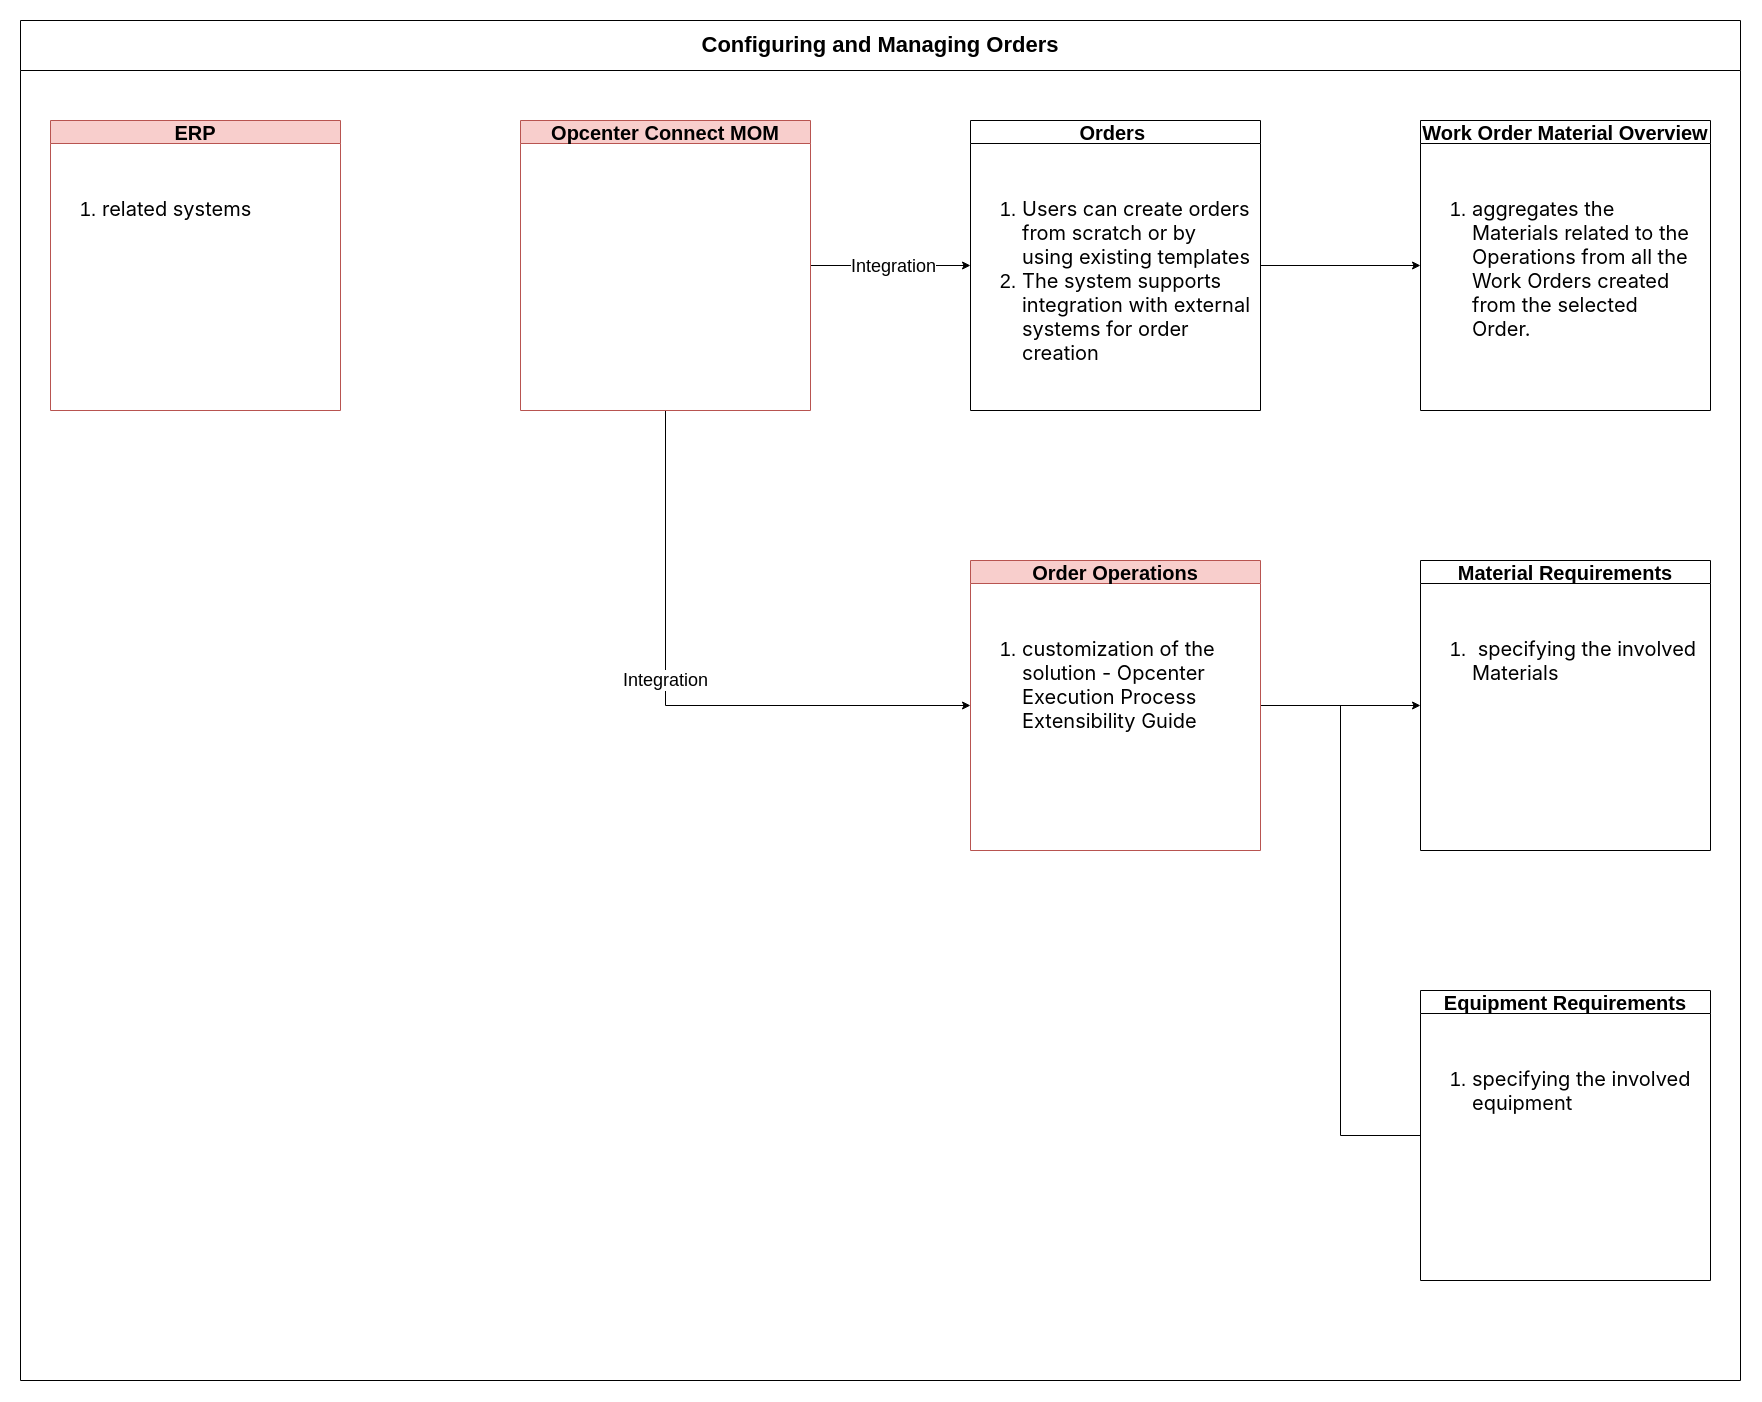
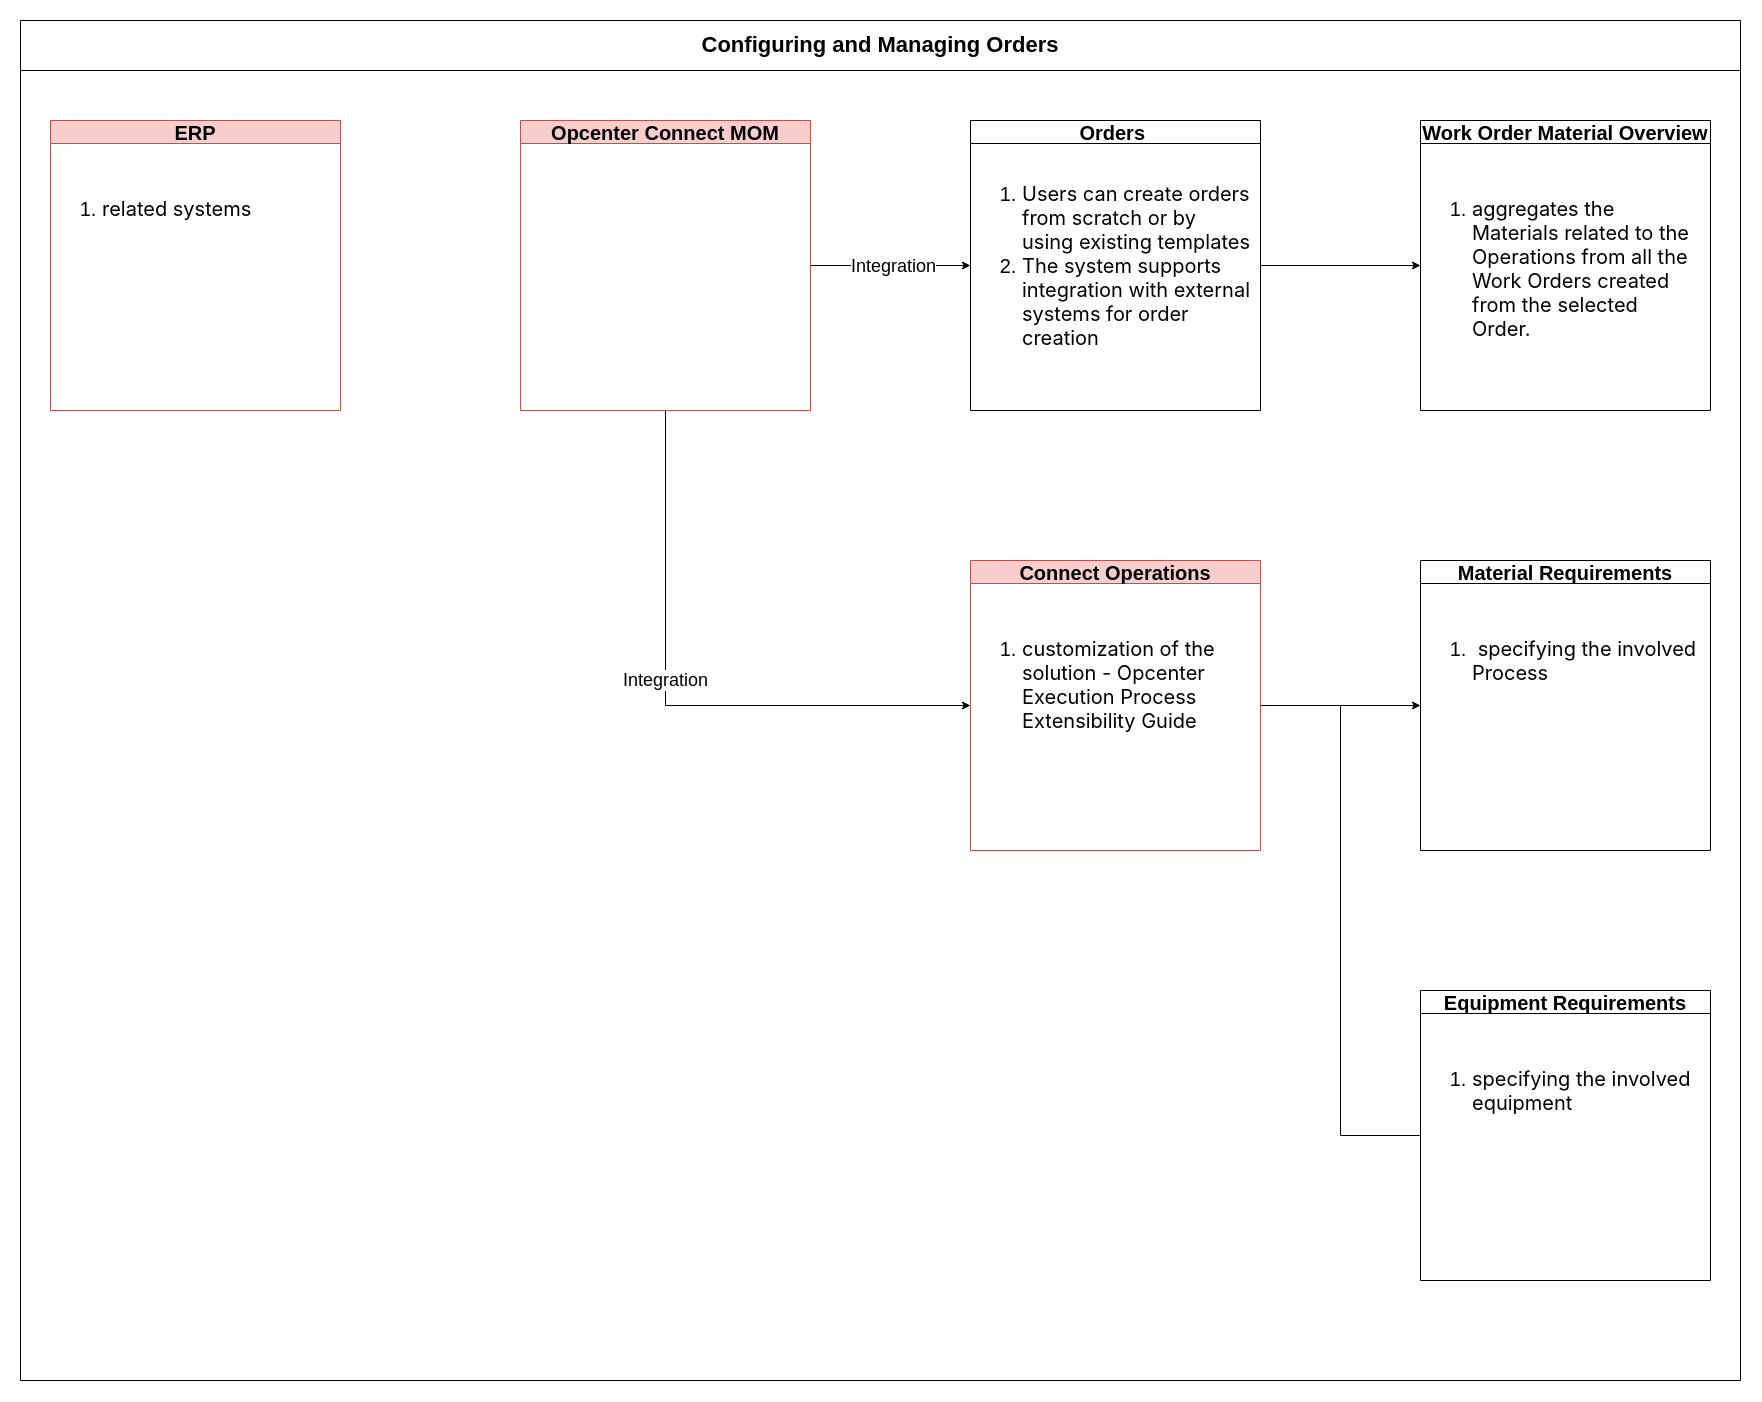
(1116, 281) -> (1116, 266)
(1116, 573) -> (1116, 573)
(1529, 625) -> (1526, 625)
